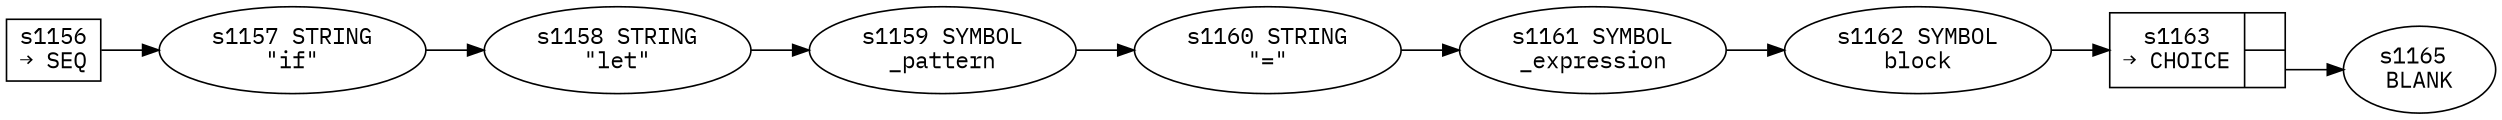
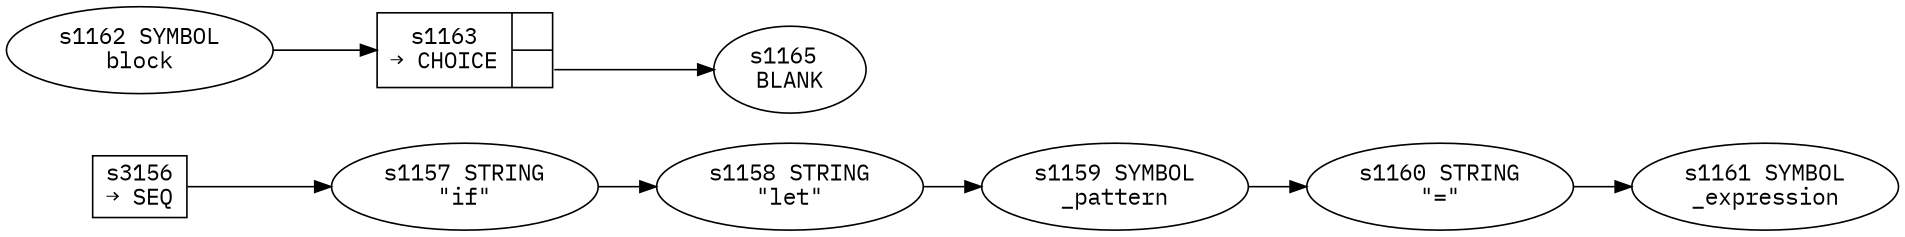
(54, 50) -> (140, 187)
(1747, 50) -> none
